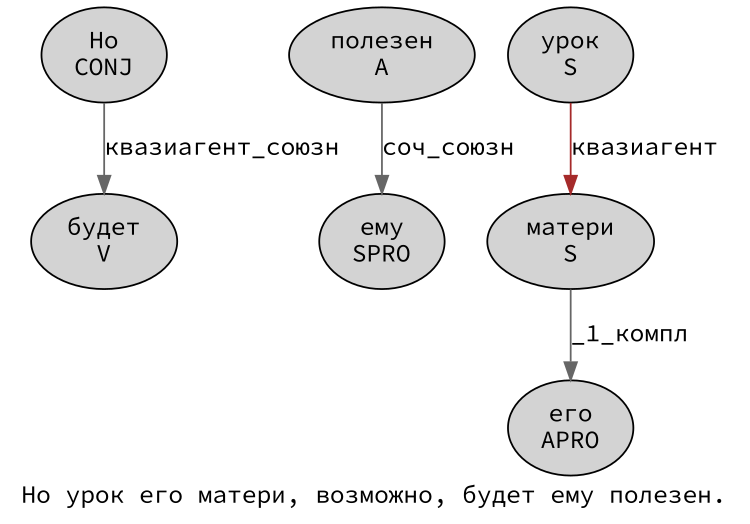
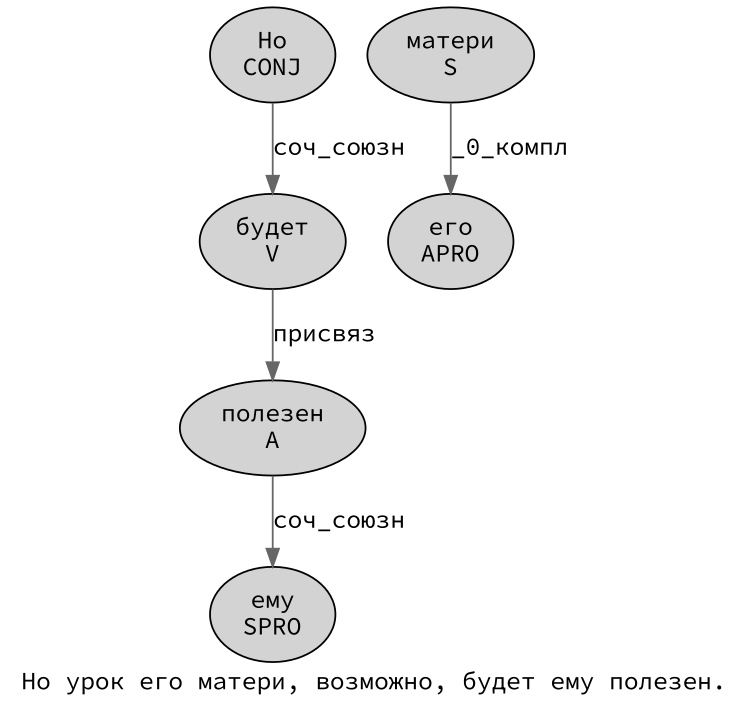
(571, 55) -> none
(223, 148) -> (339, 148)
none -> (273, 326)
(630, 335) -> (510, 148)
